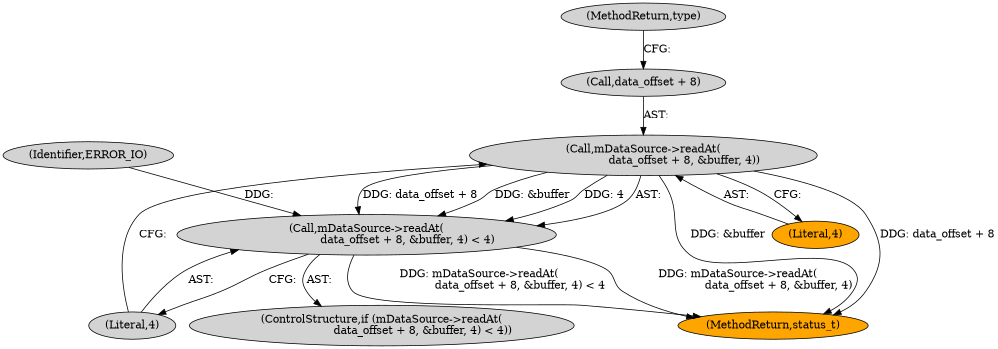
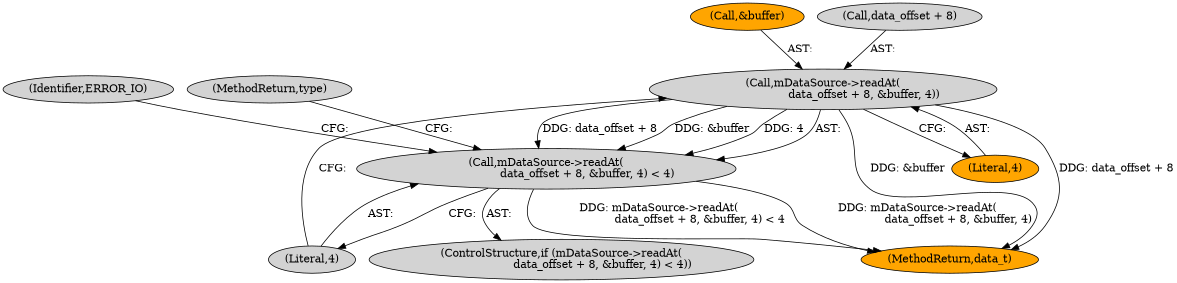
none -> (747, 17)
(643, 46) -> (383, 122)
(261, 195) -> (337, 129)
(773, 326) -> (950, 260)
